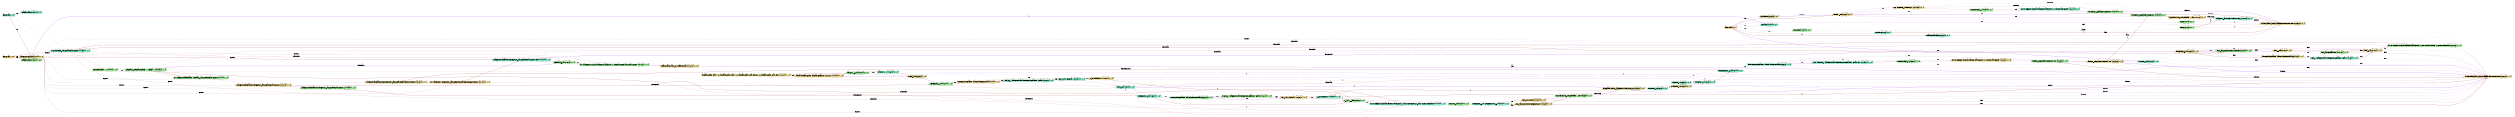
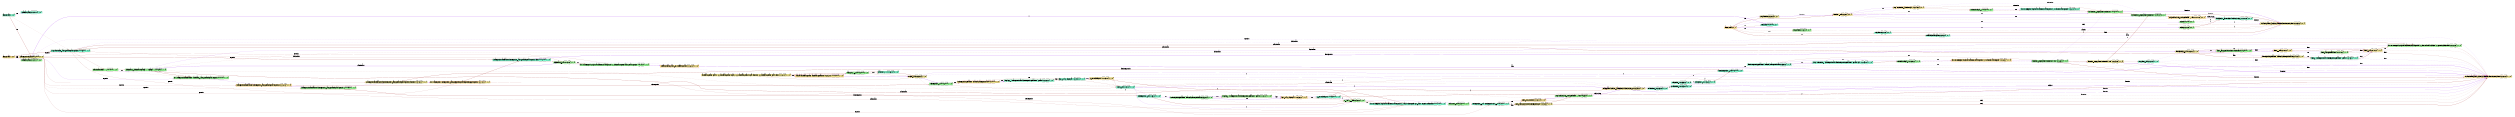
(1923, 51) -> (1958, 28)
(1681, 86) -> (1681, 86)
